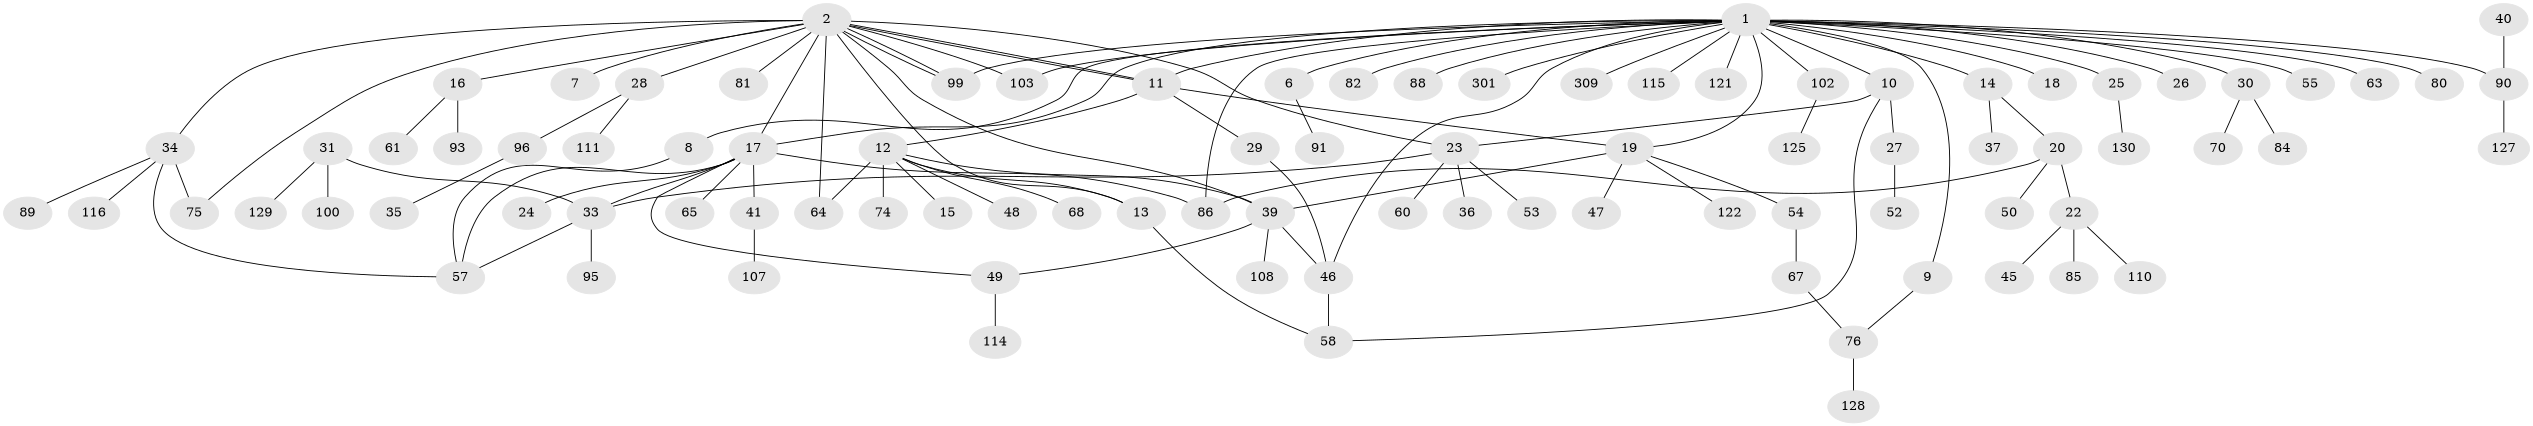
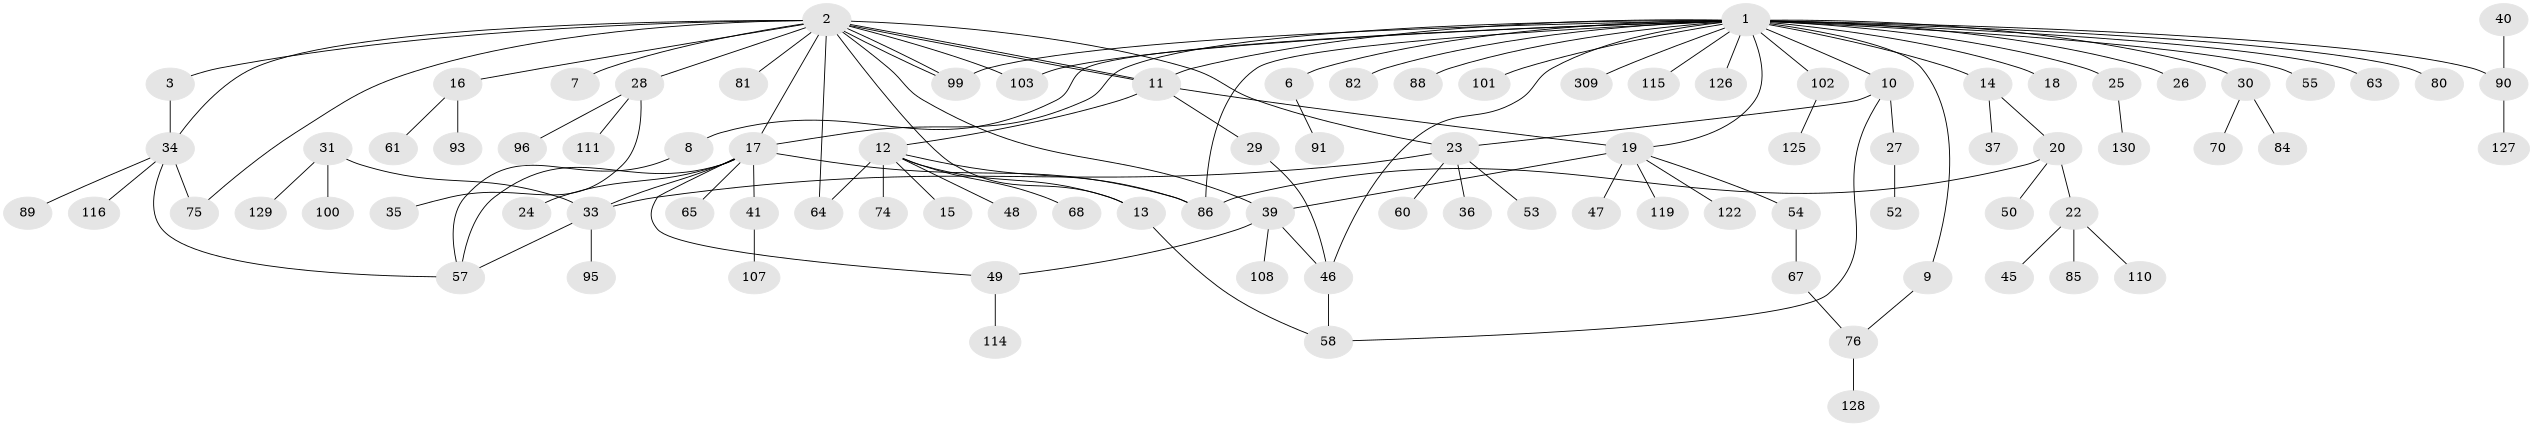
none -> (170, 84)
(1484, 84) -> (1484, 84)
(1721, 84) -> (1721, 84)
(470, 175) -> (522, 193)
(1167, 182) -> (1047, 176)
none -> (1663, 213)
